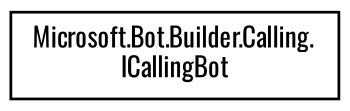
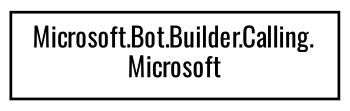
(175, 56) -> (175, 56)
